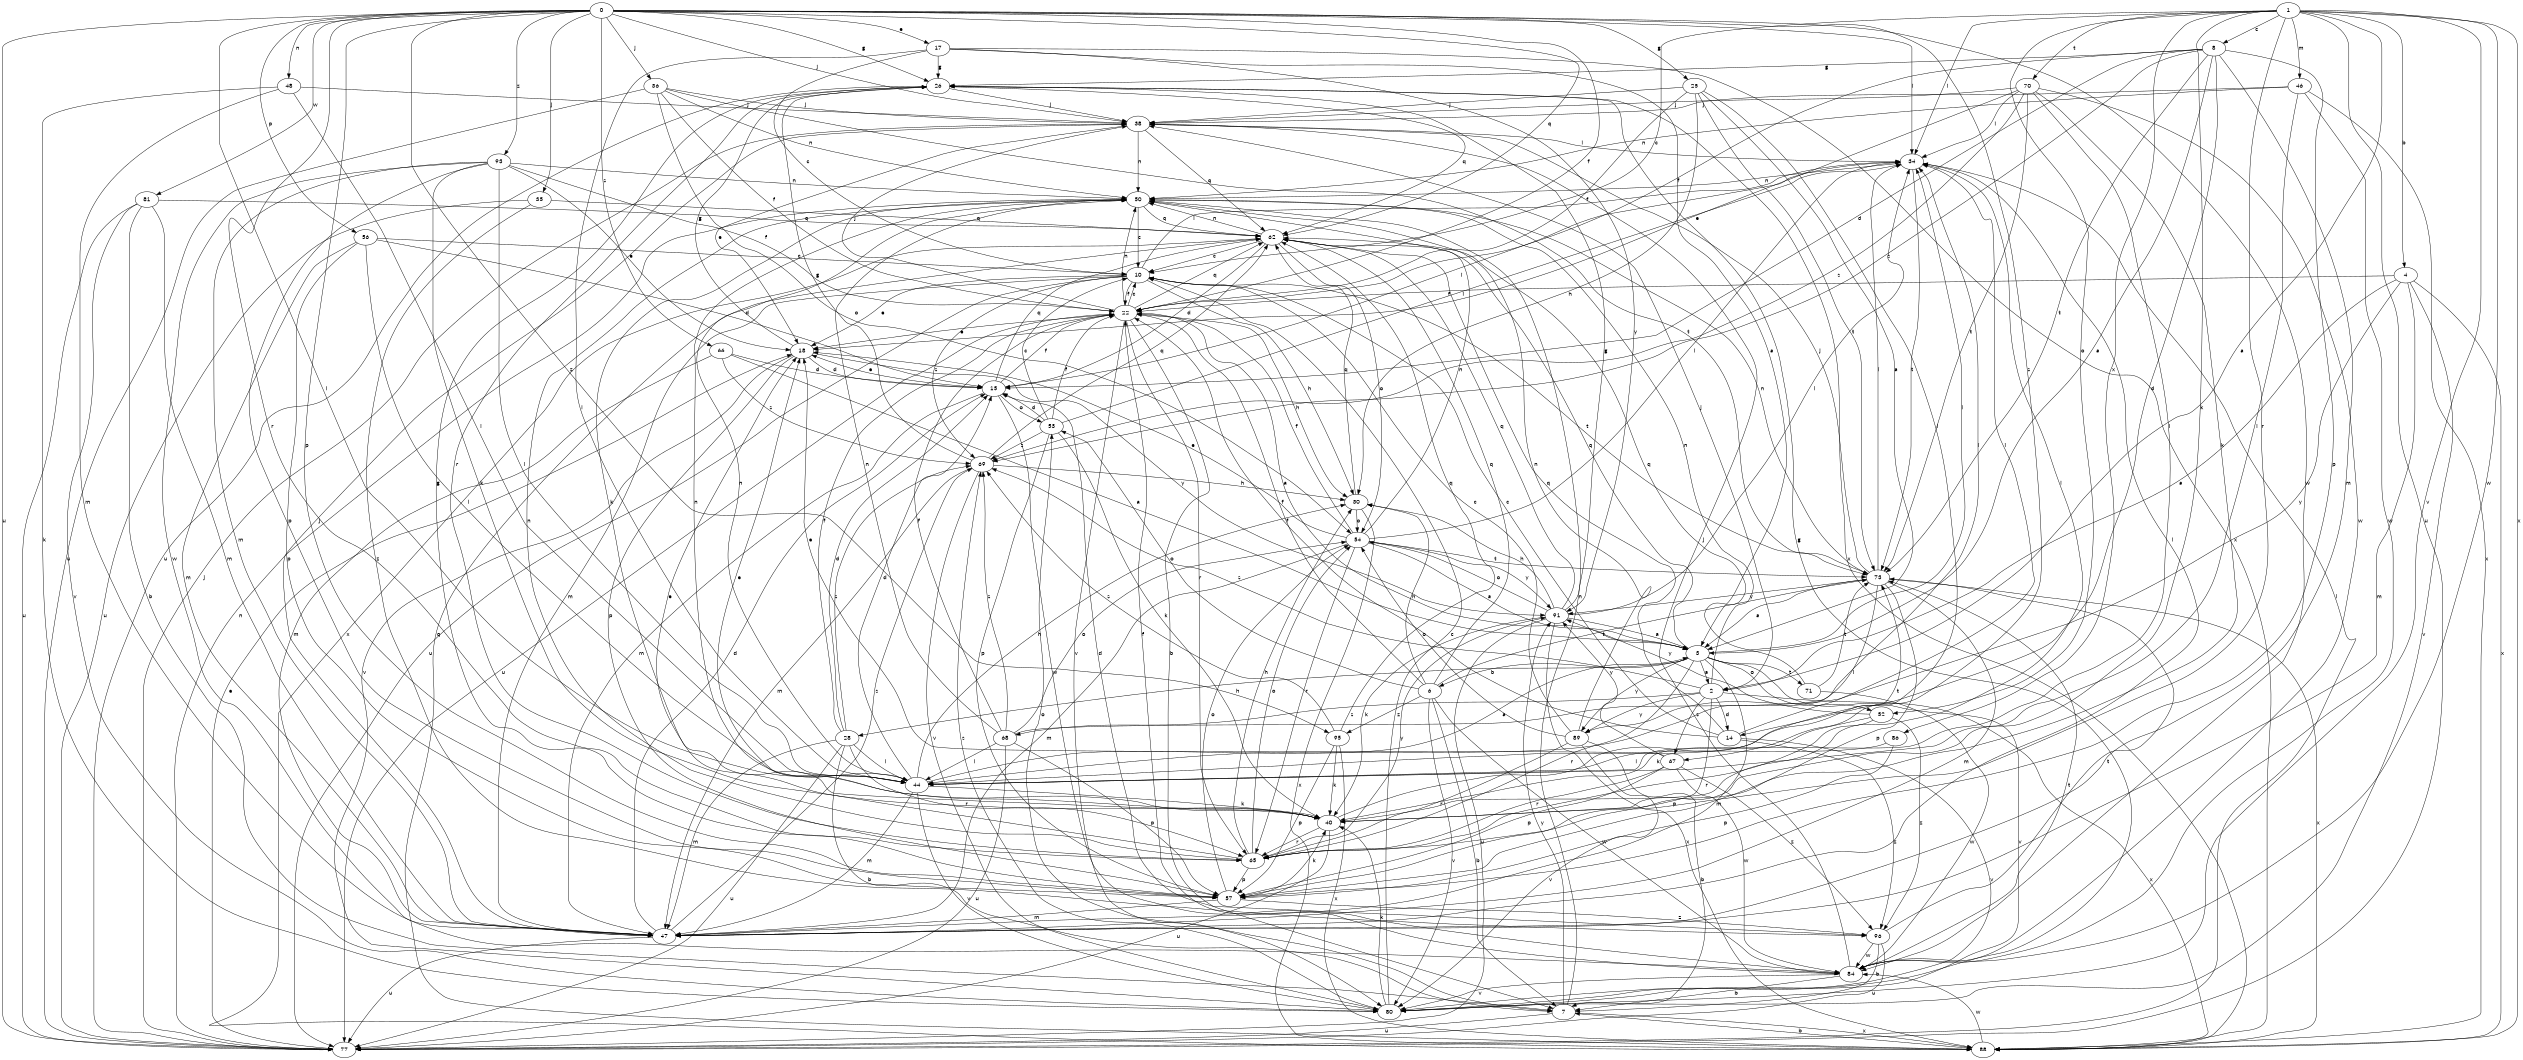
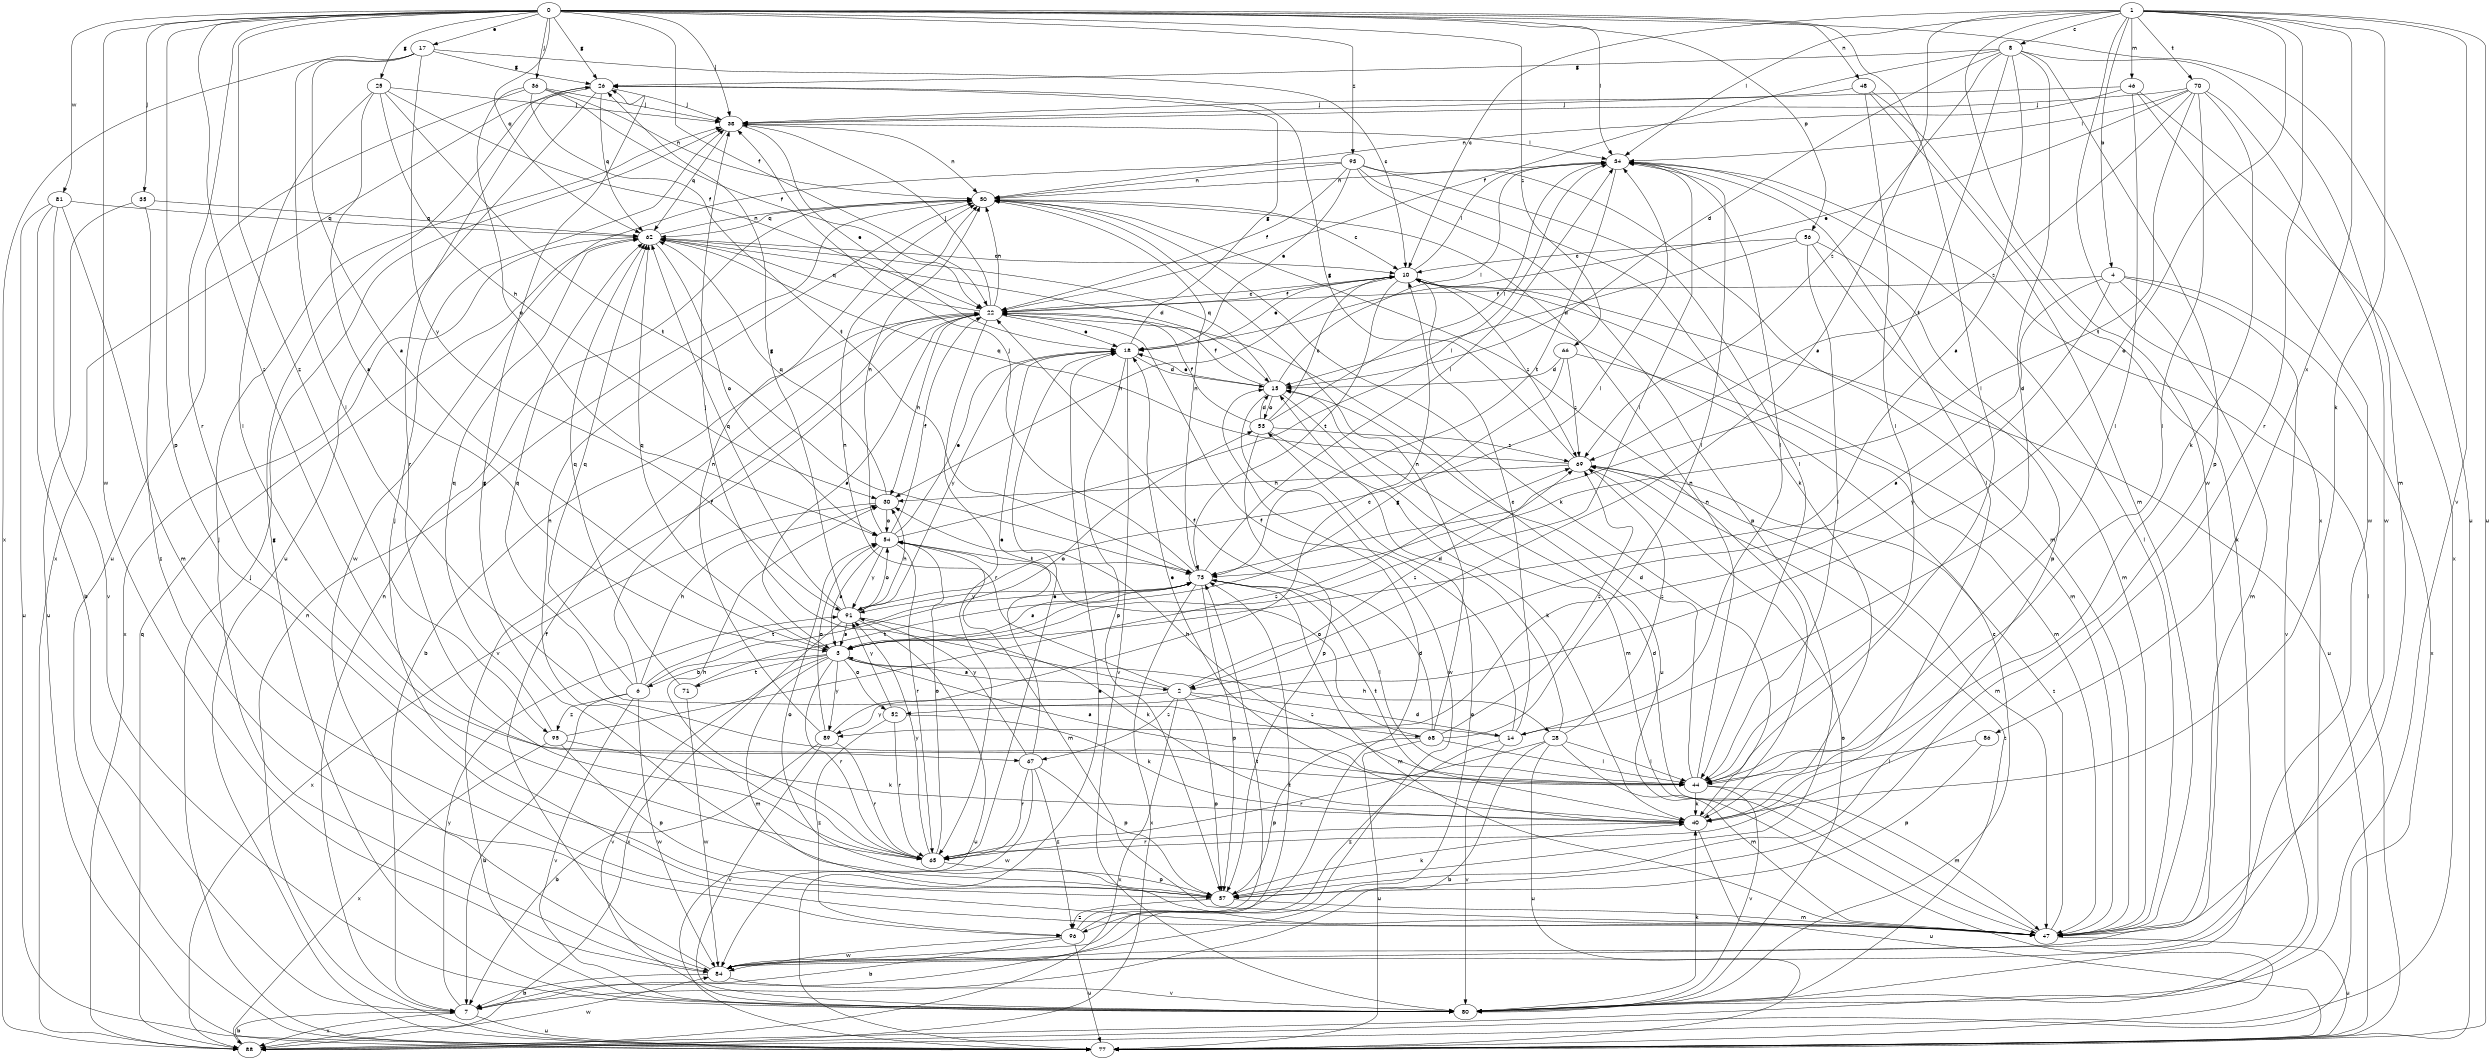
(845, 458) -> none
(1138, 502) -> (1398, 502)
(935, 738) -> (1843, 738)
